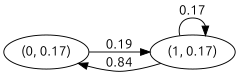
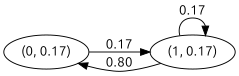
(119, 45) -> (119, 45)
(119, 63) -> (119, 63)
